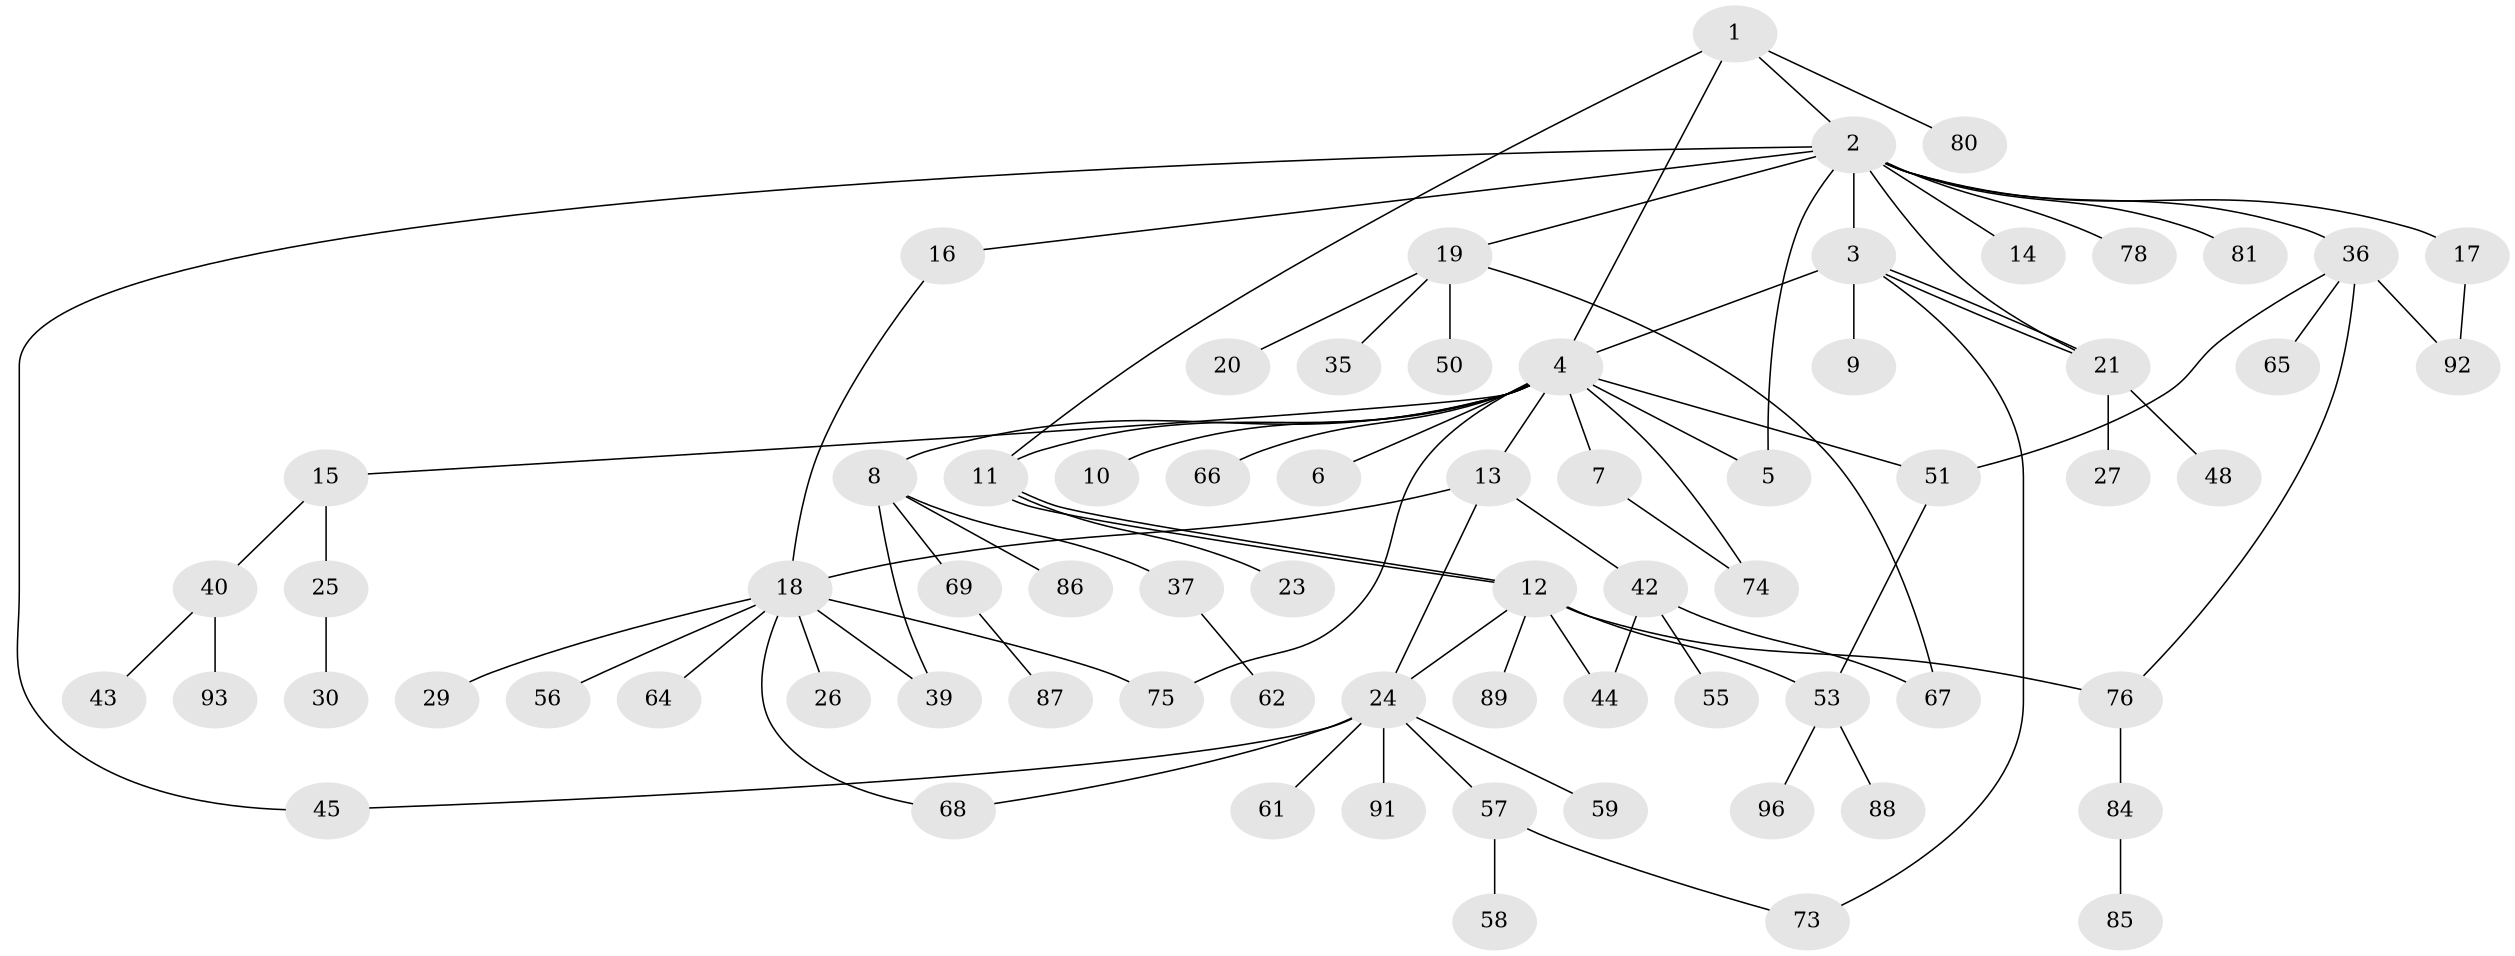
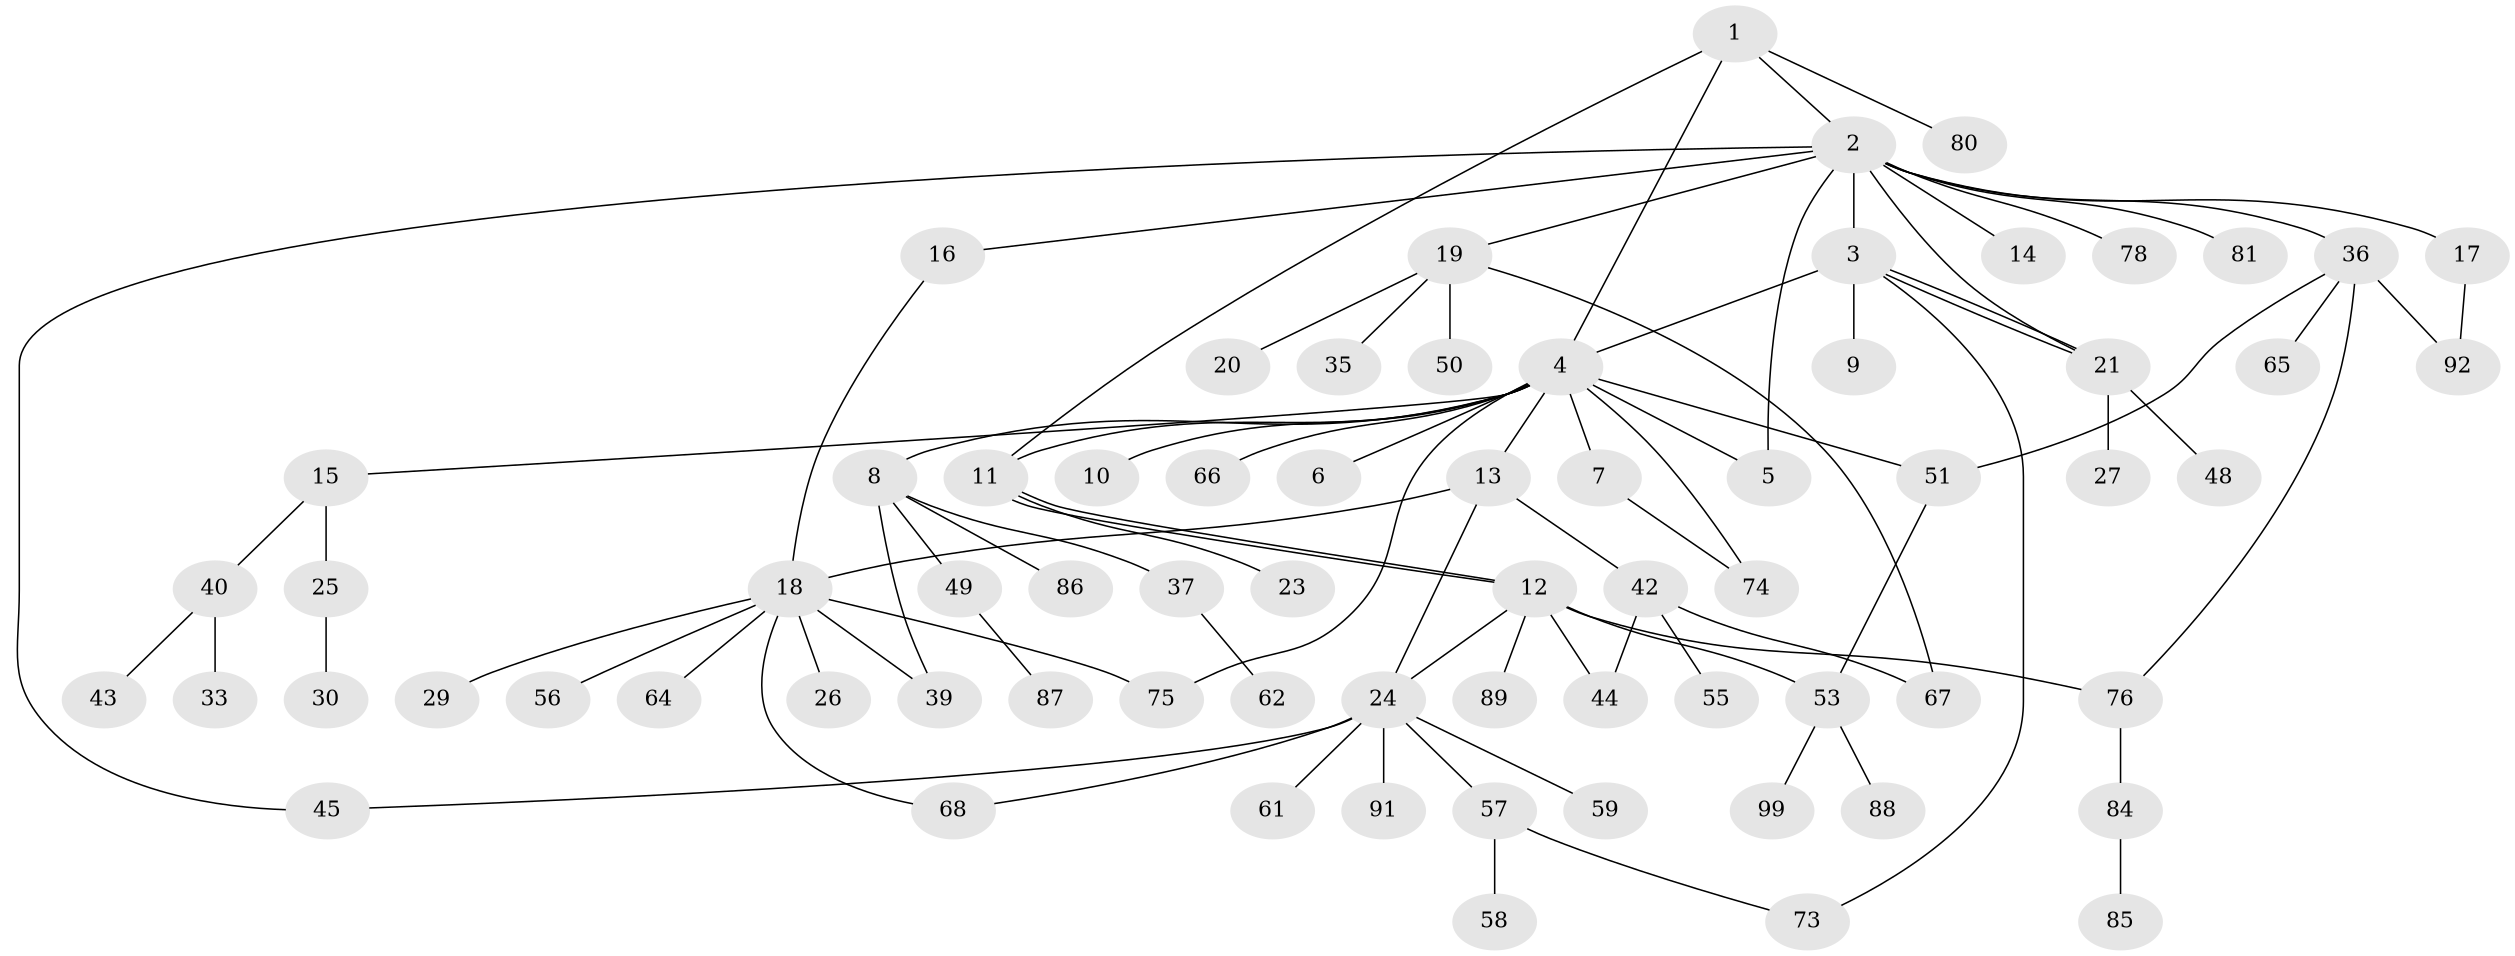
(960, 589) -> (960, 589)
(215, 700) -> (215, 700)
(1772, 811) -> (1772, 811)
